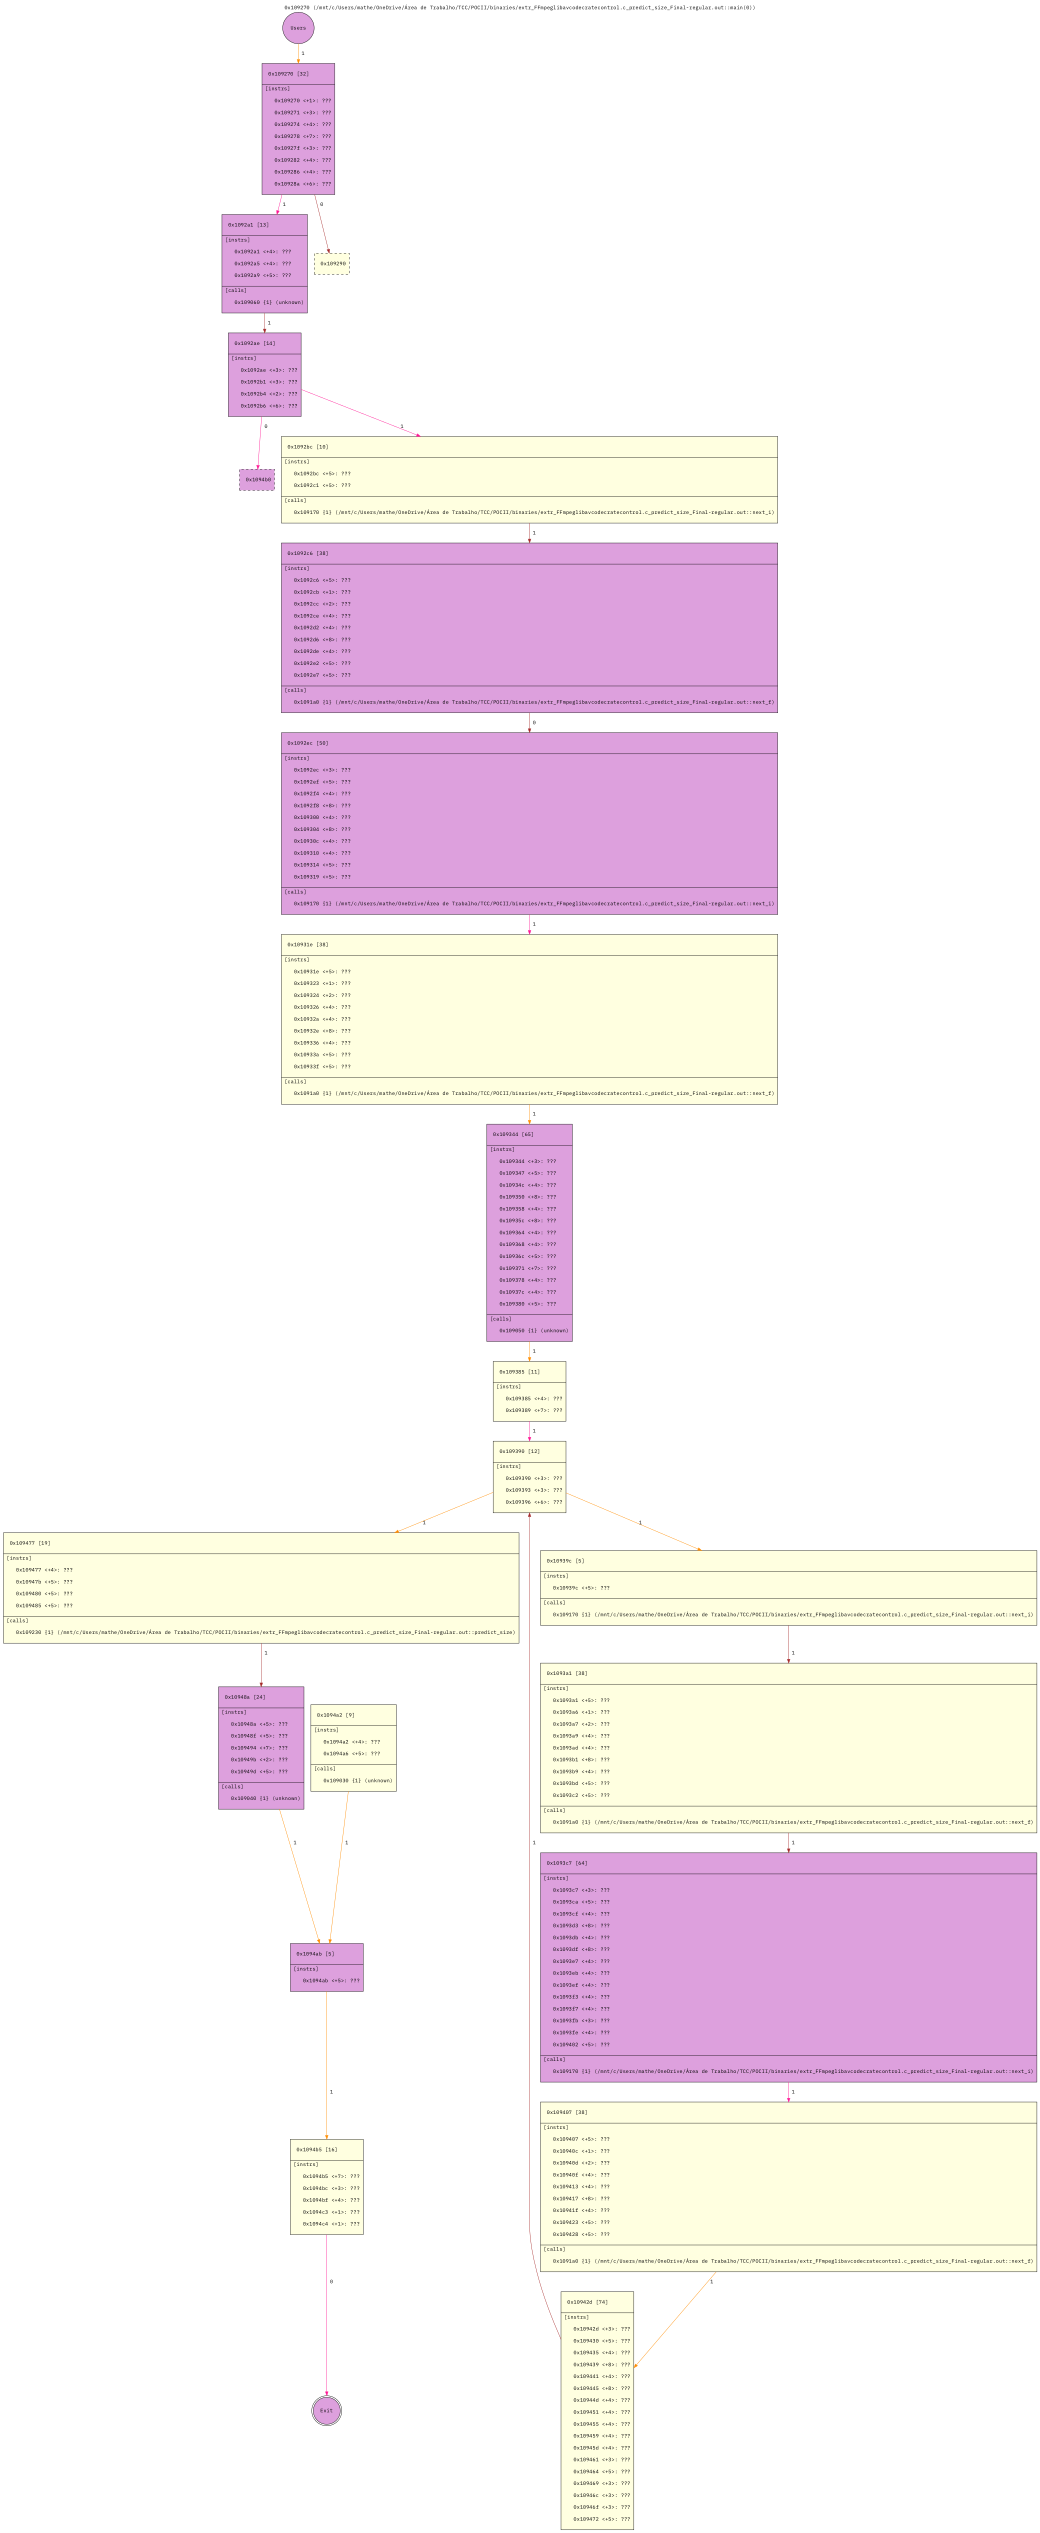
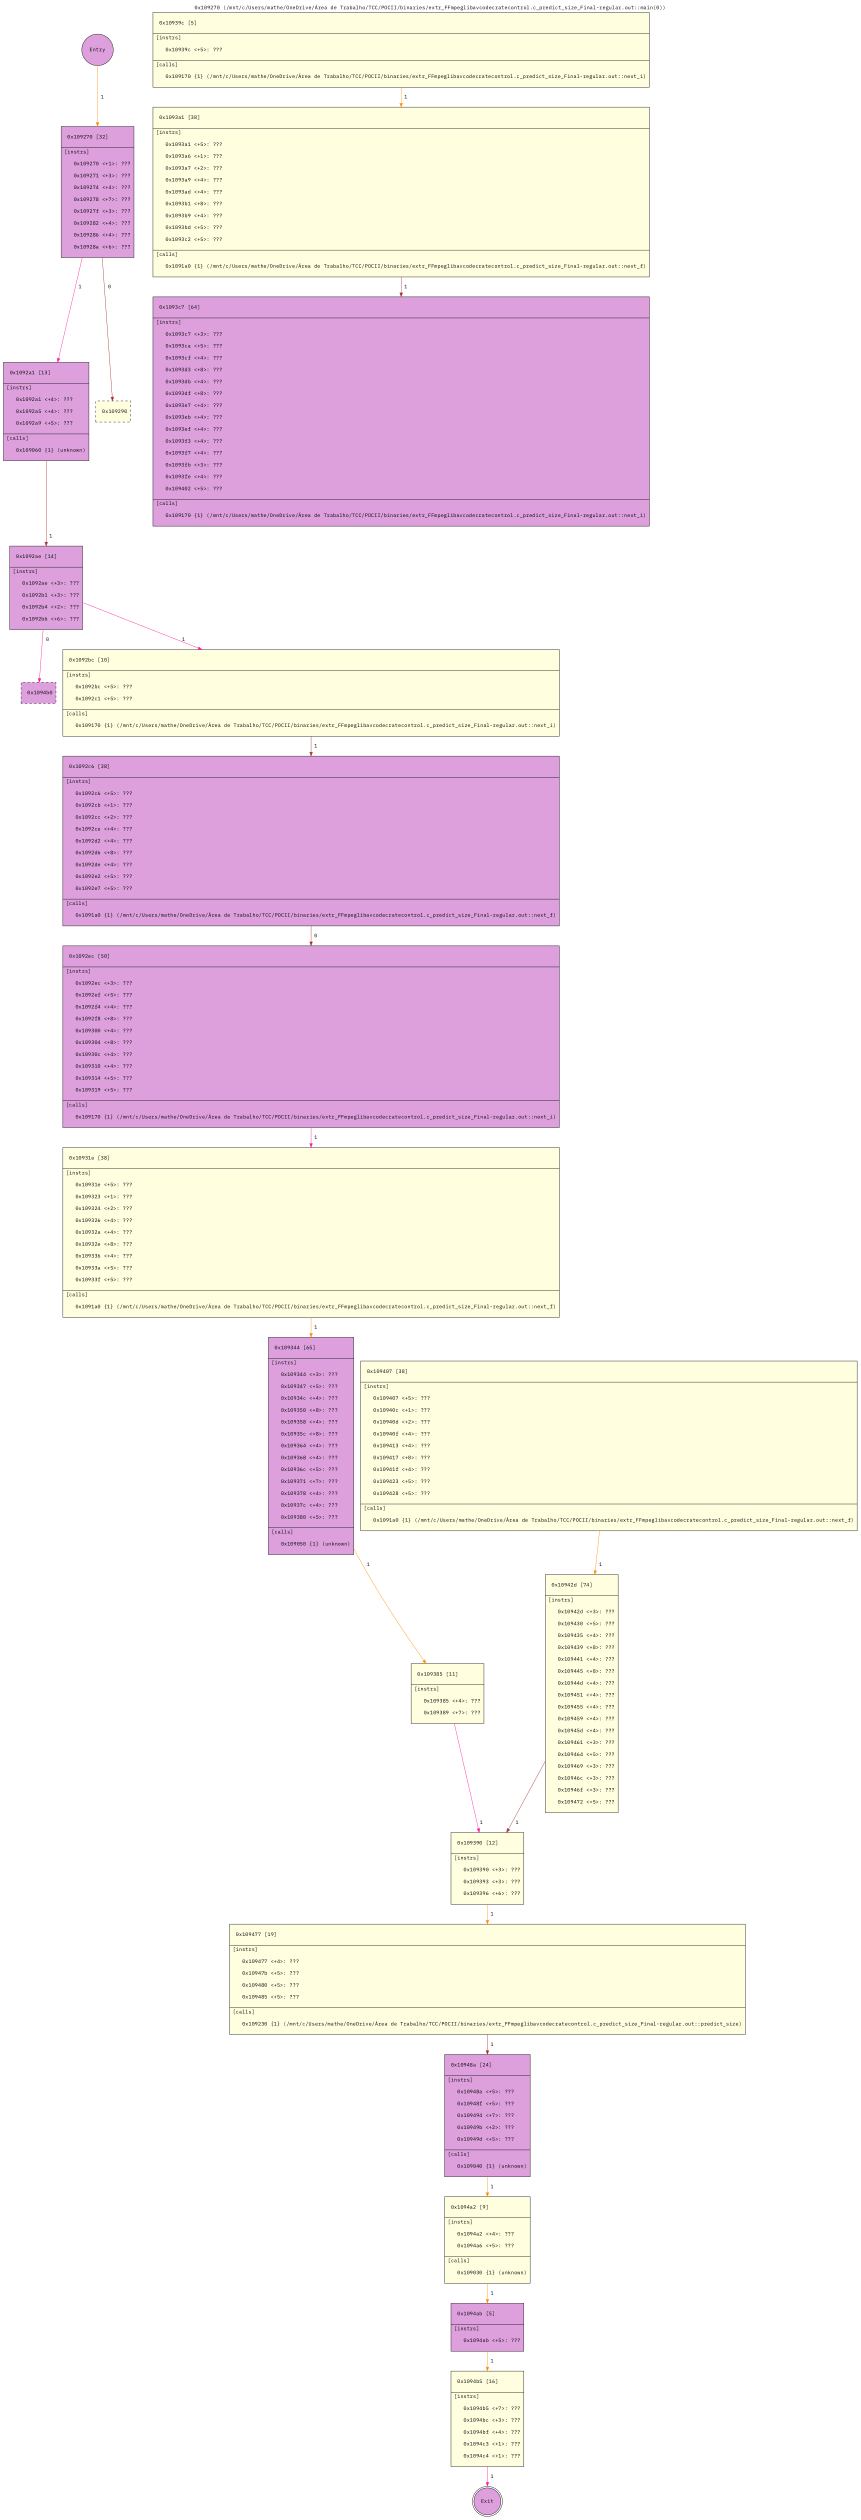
(298, 28) -> (98, 50)
(632, 1521) -> none
(789, 1642) -> (401, 95)
(299, 1874) -> (487, 2185)
(789, 2090) -> none
(330, 2282) -> (491, 2477)
